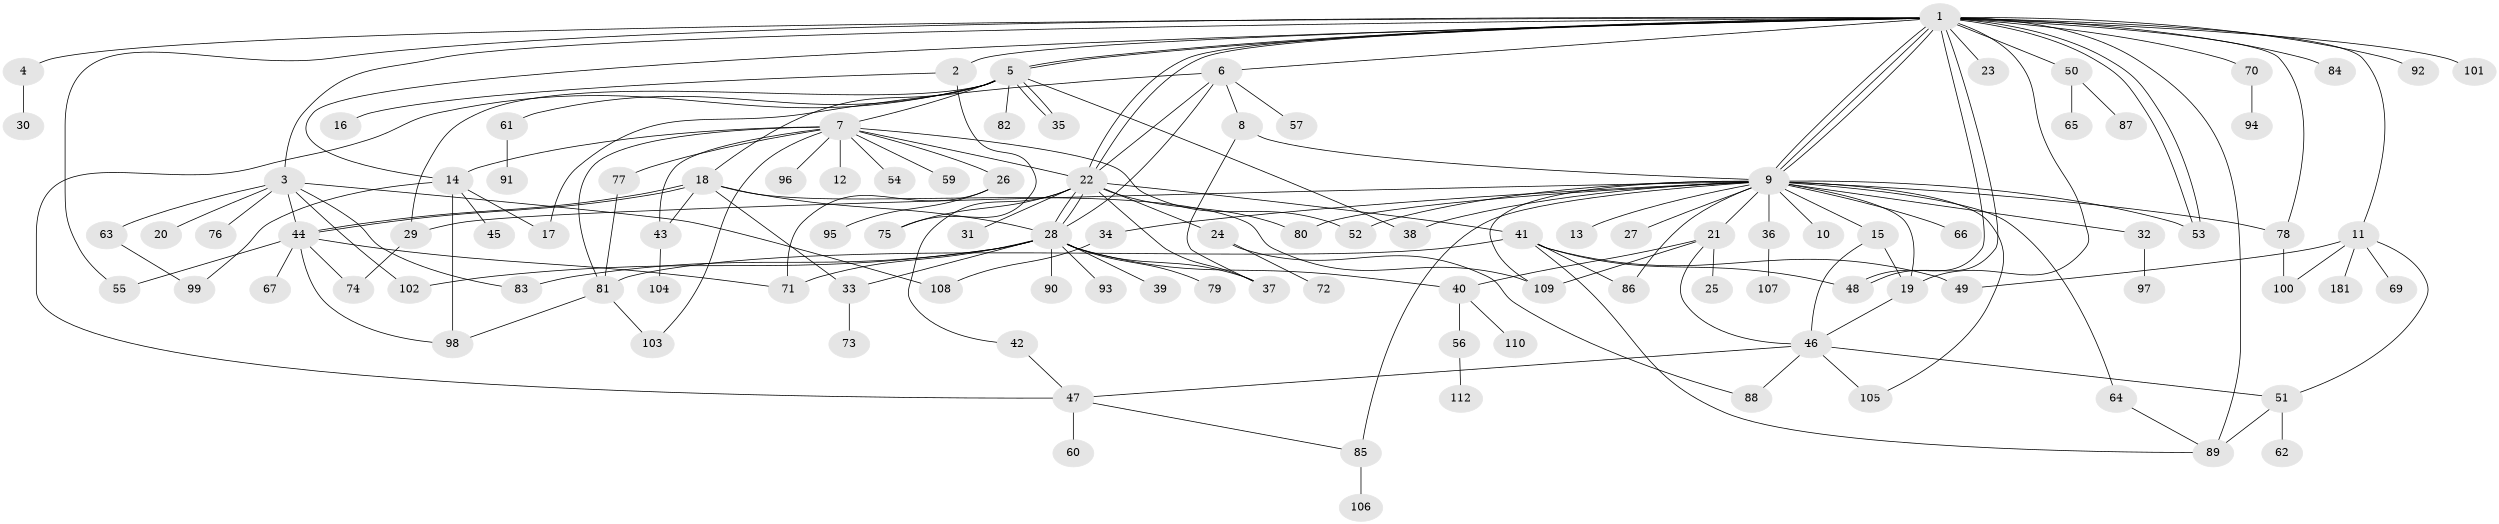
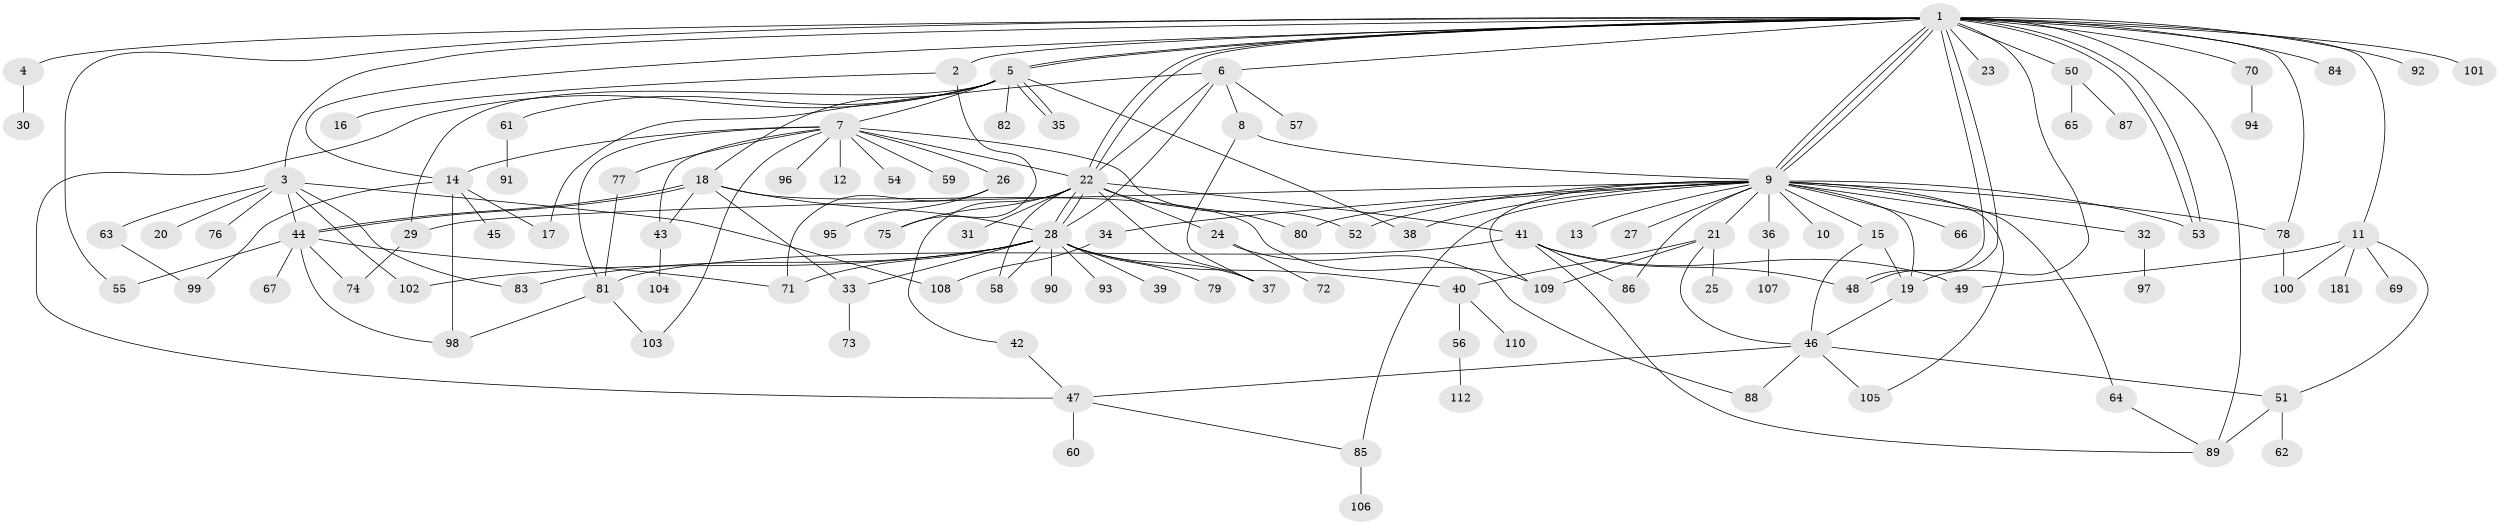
none -> (997, 290)
